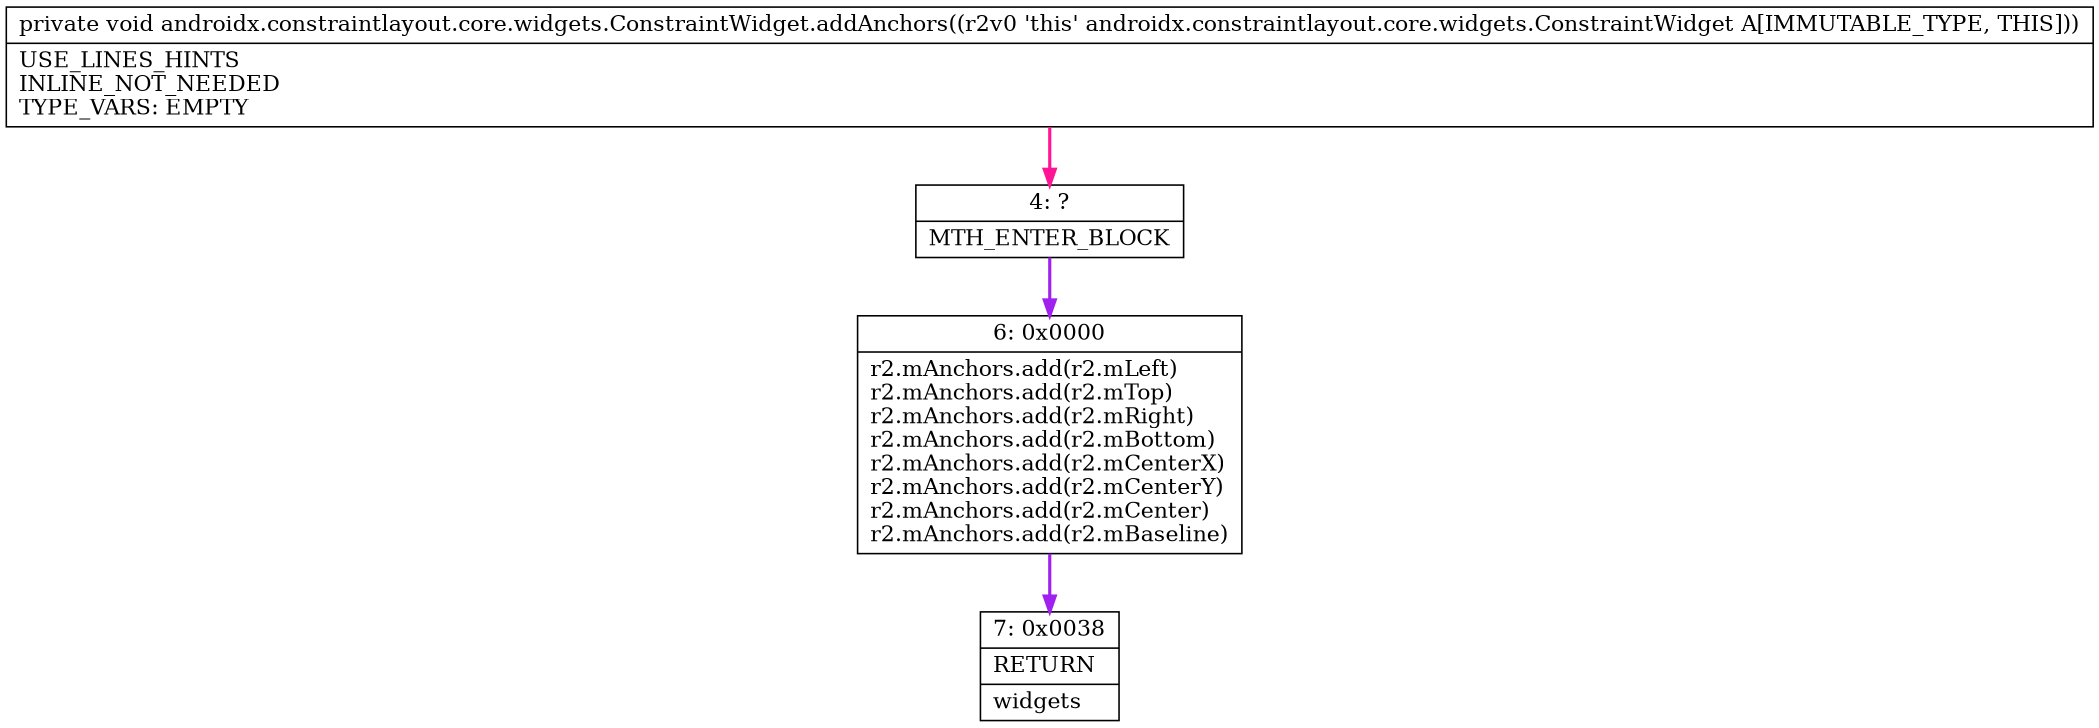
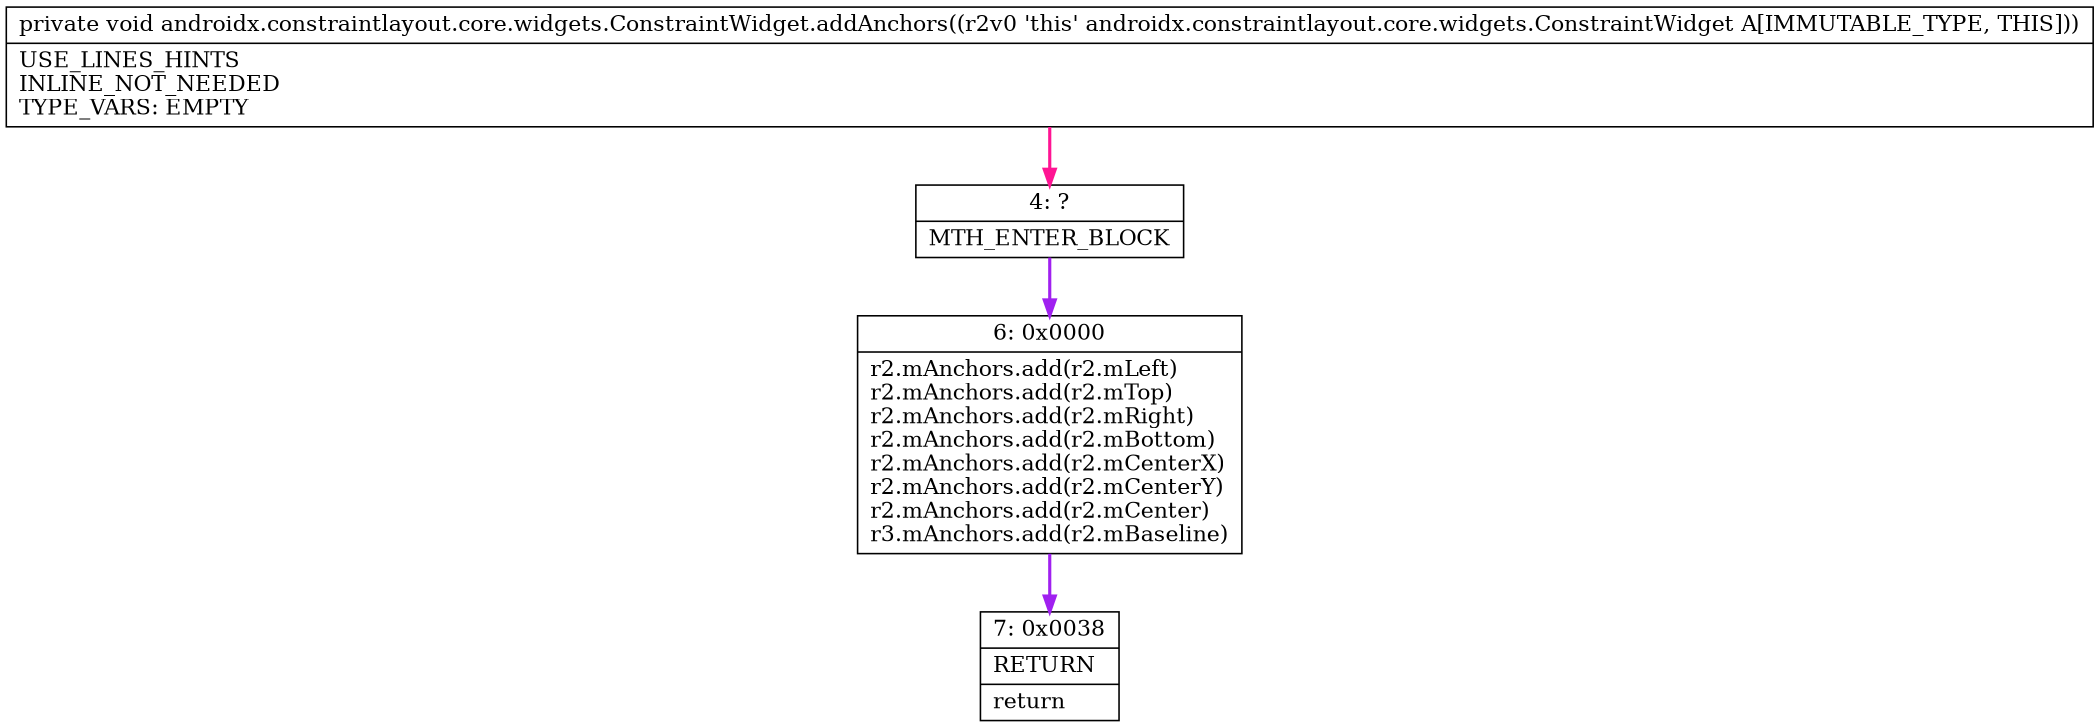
(1050, 535) -> (1050, 535)
(1038, 702) -> (1029, 702)
